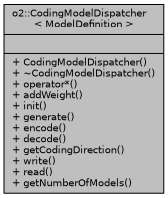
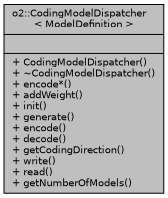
(45, 84) -> (42, 84)
